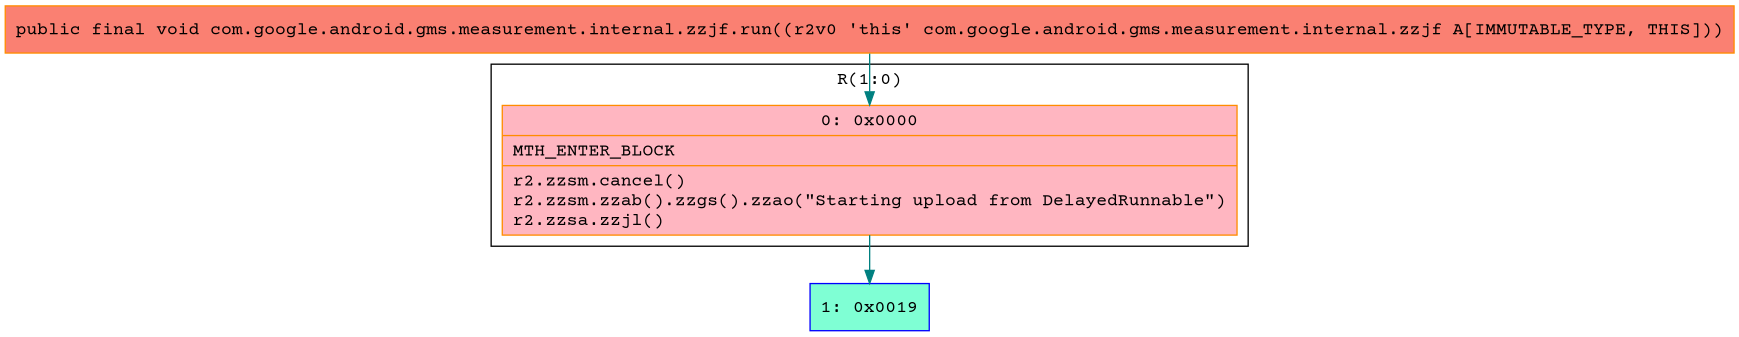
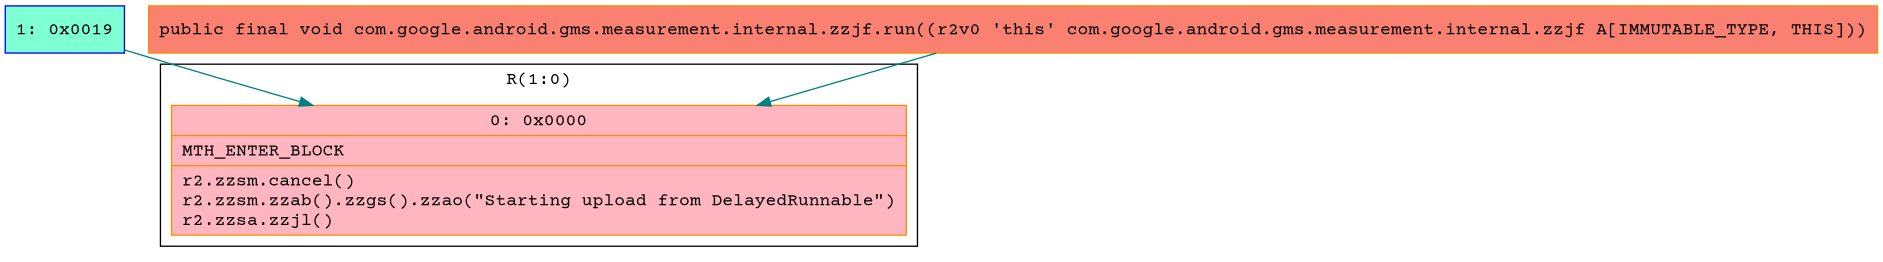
(870, 254) -> (212, 76)
